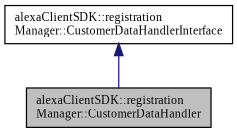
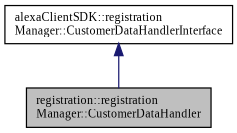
(119, 108) -> (119, 108)
